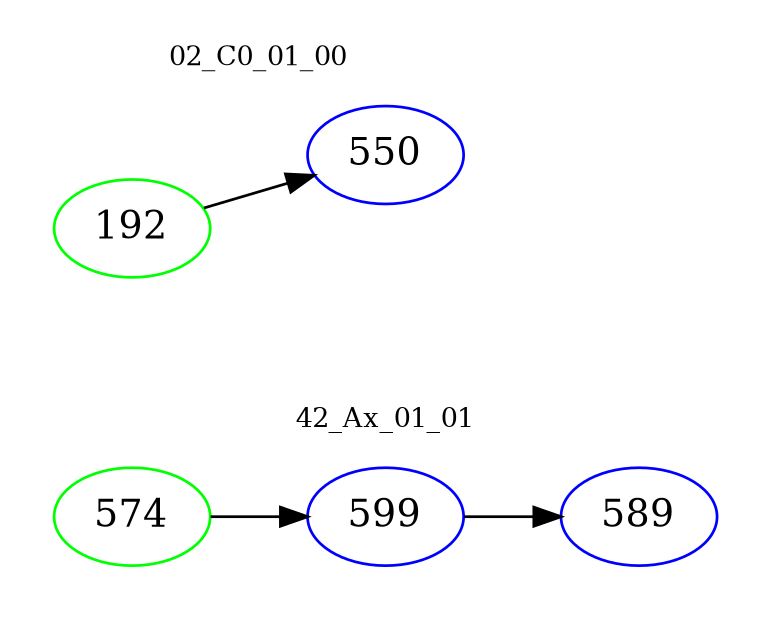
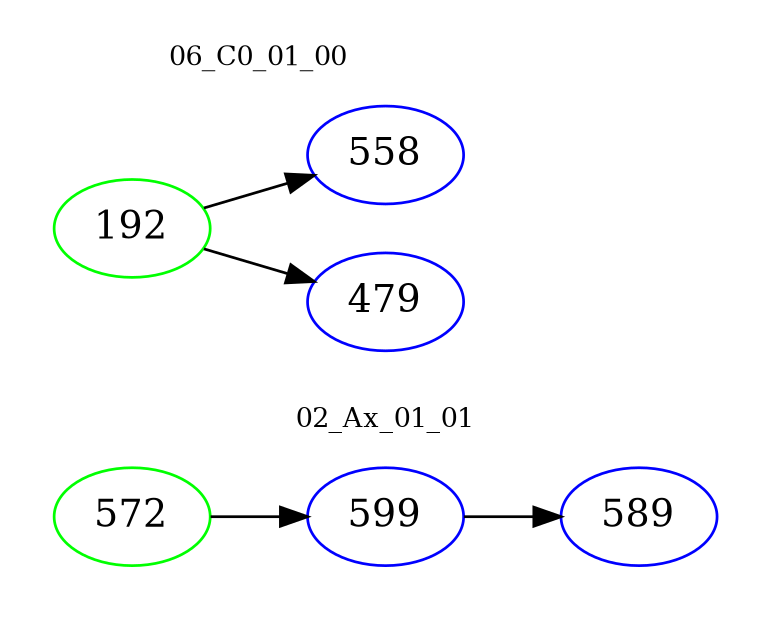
(259, 58) -> (259, 58)
(386, 155) -> (386, 155)
none -> (386, 302)
(386, 420) -> (386, 420)
(132, 517) -> (132, 517)
